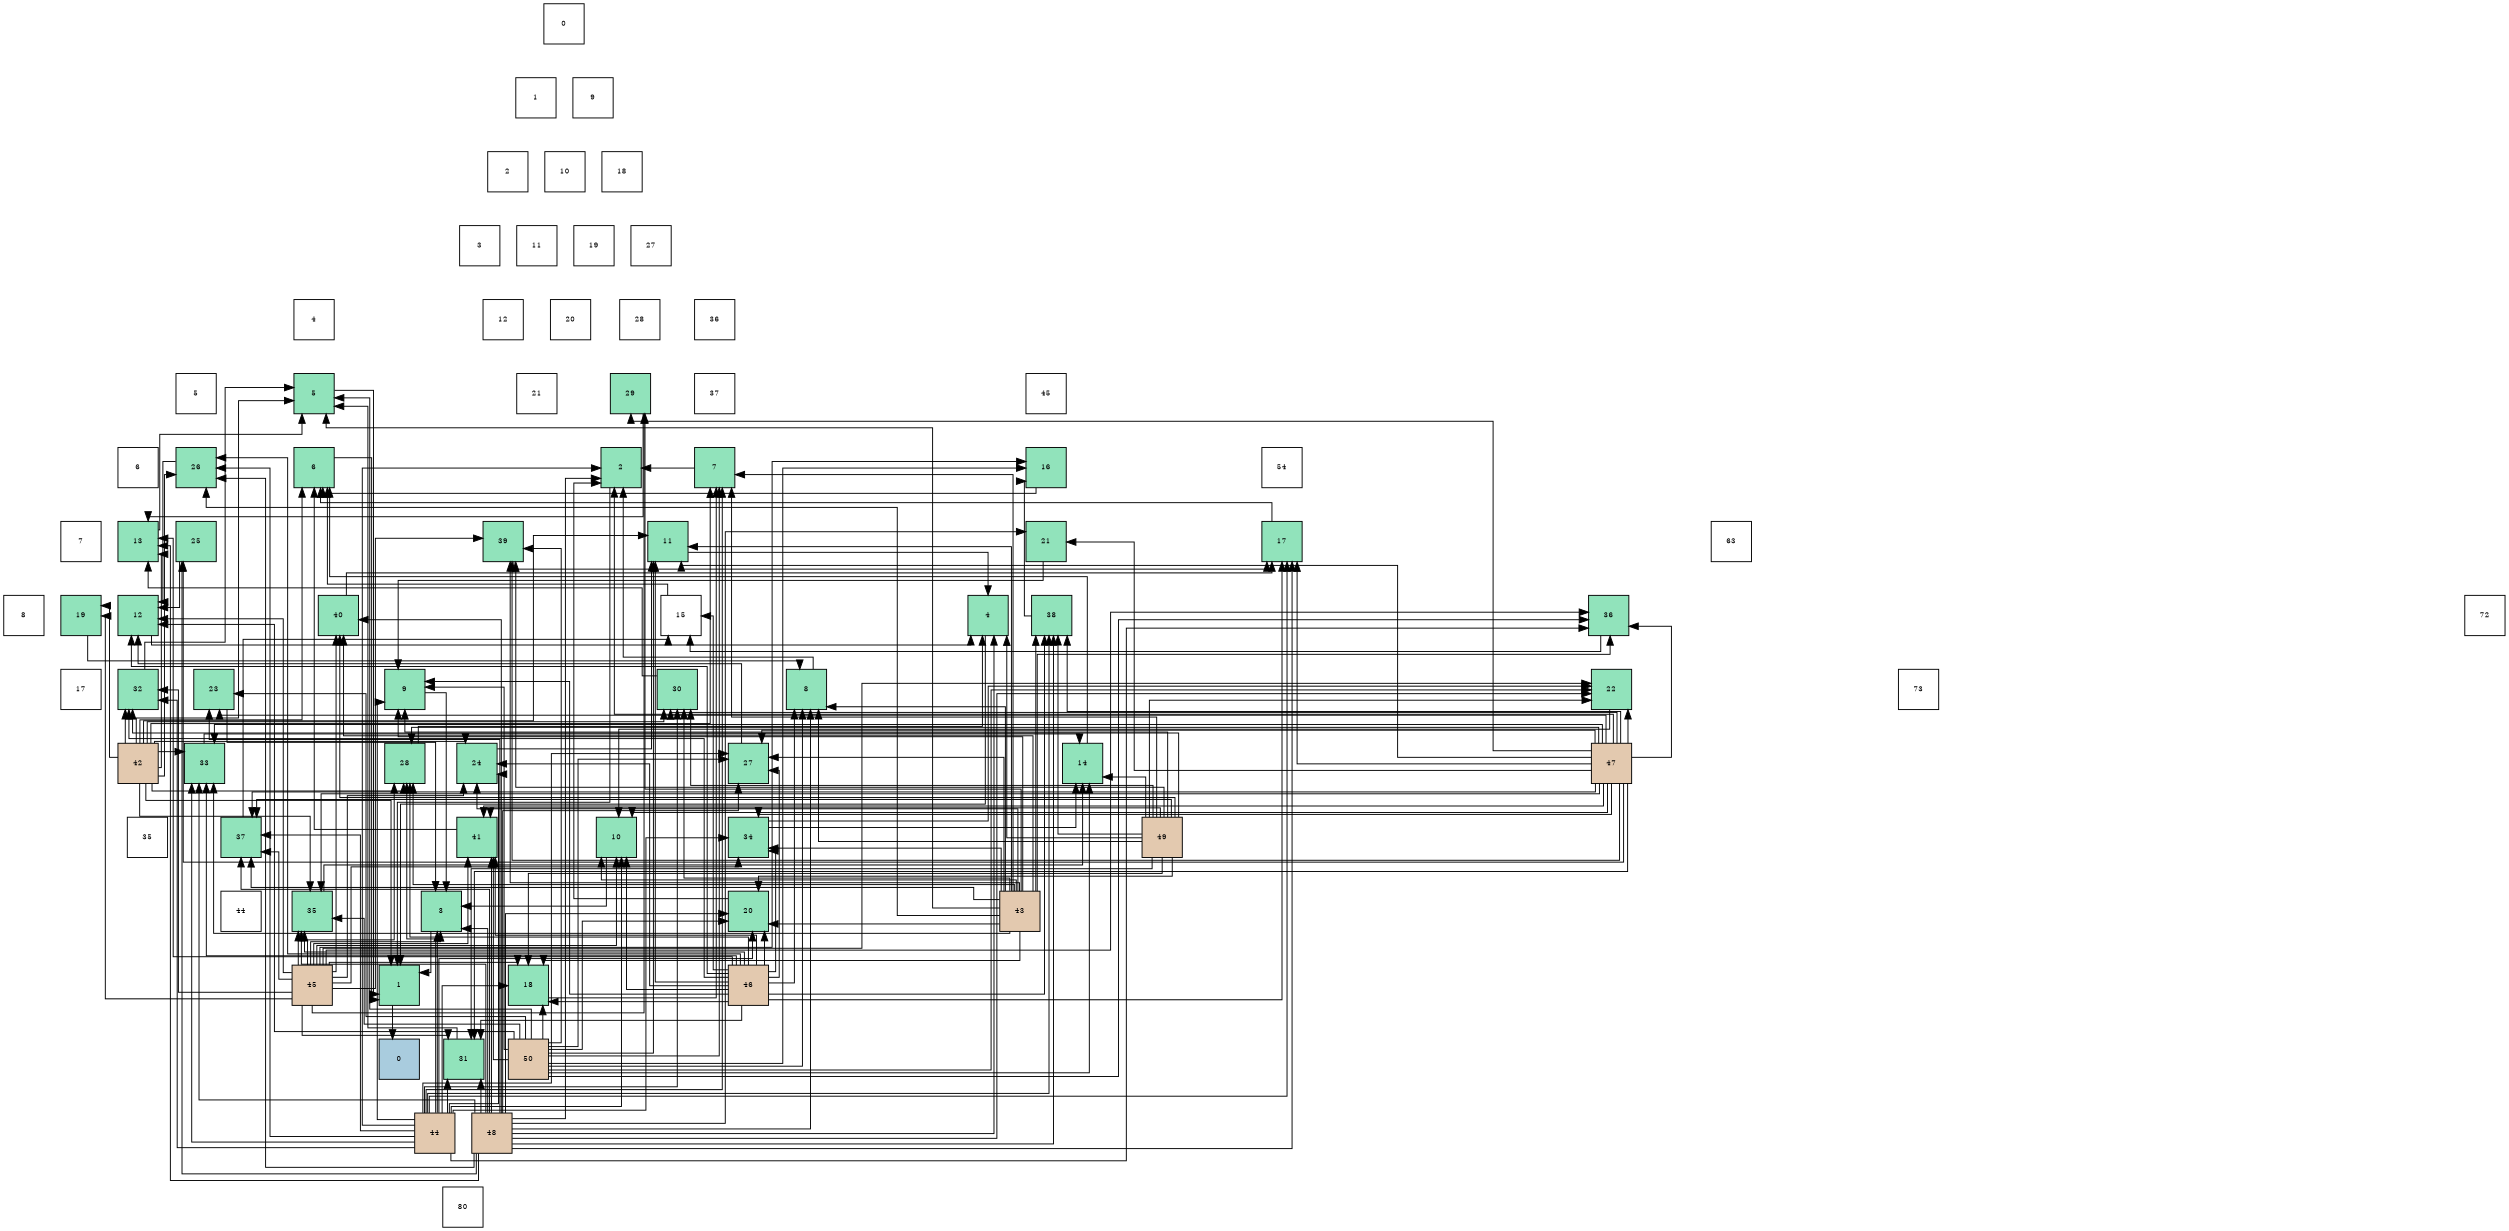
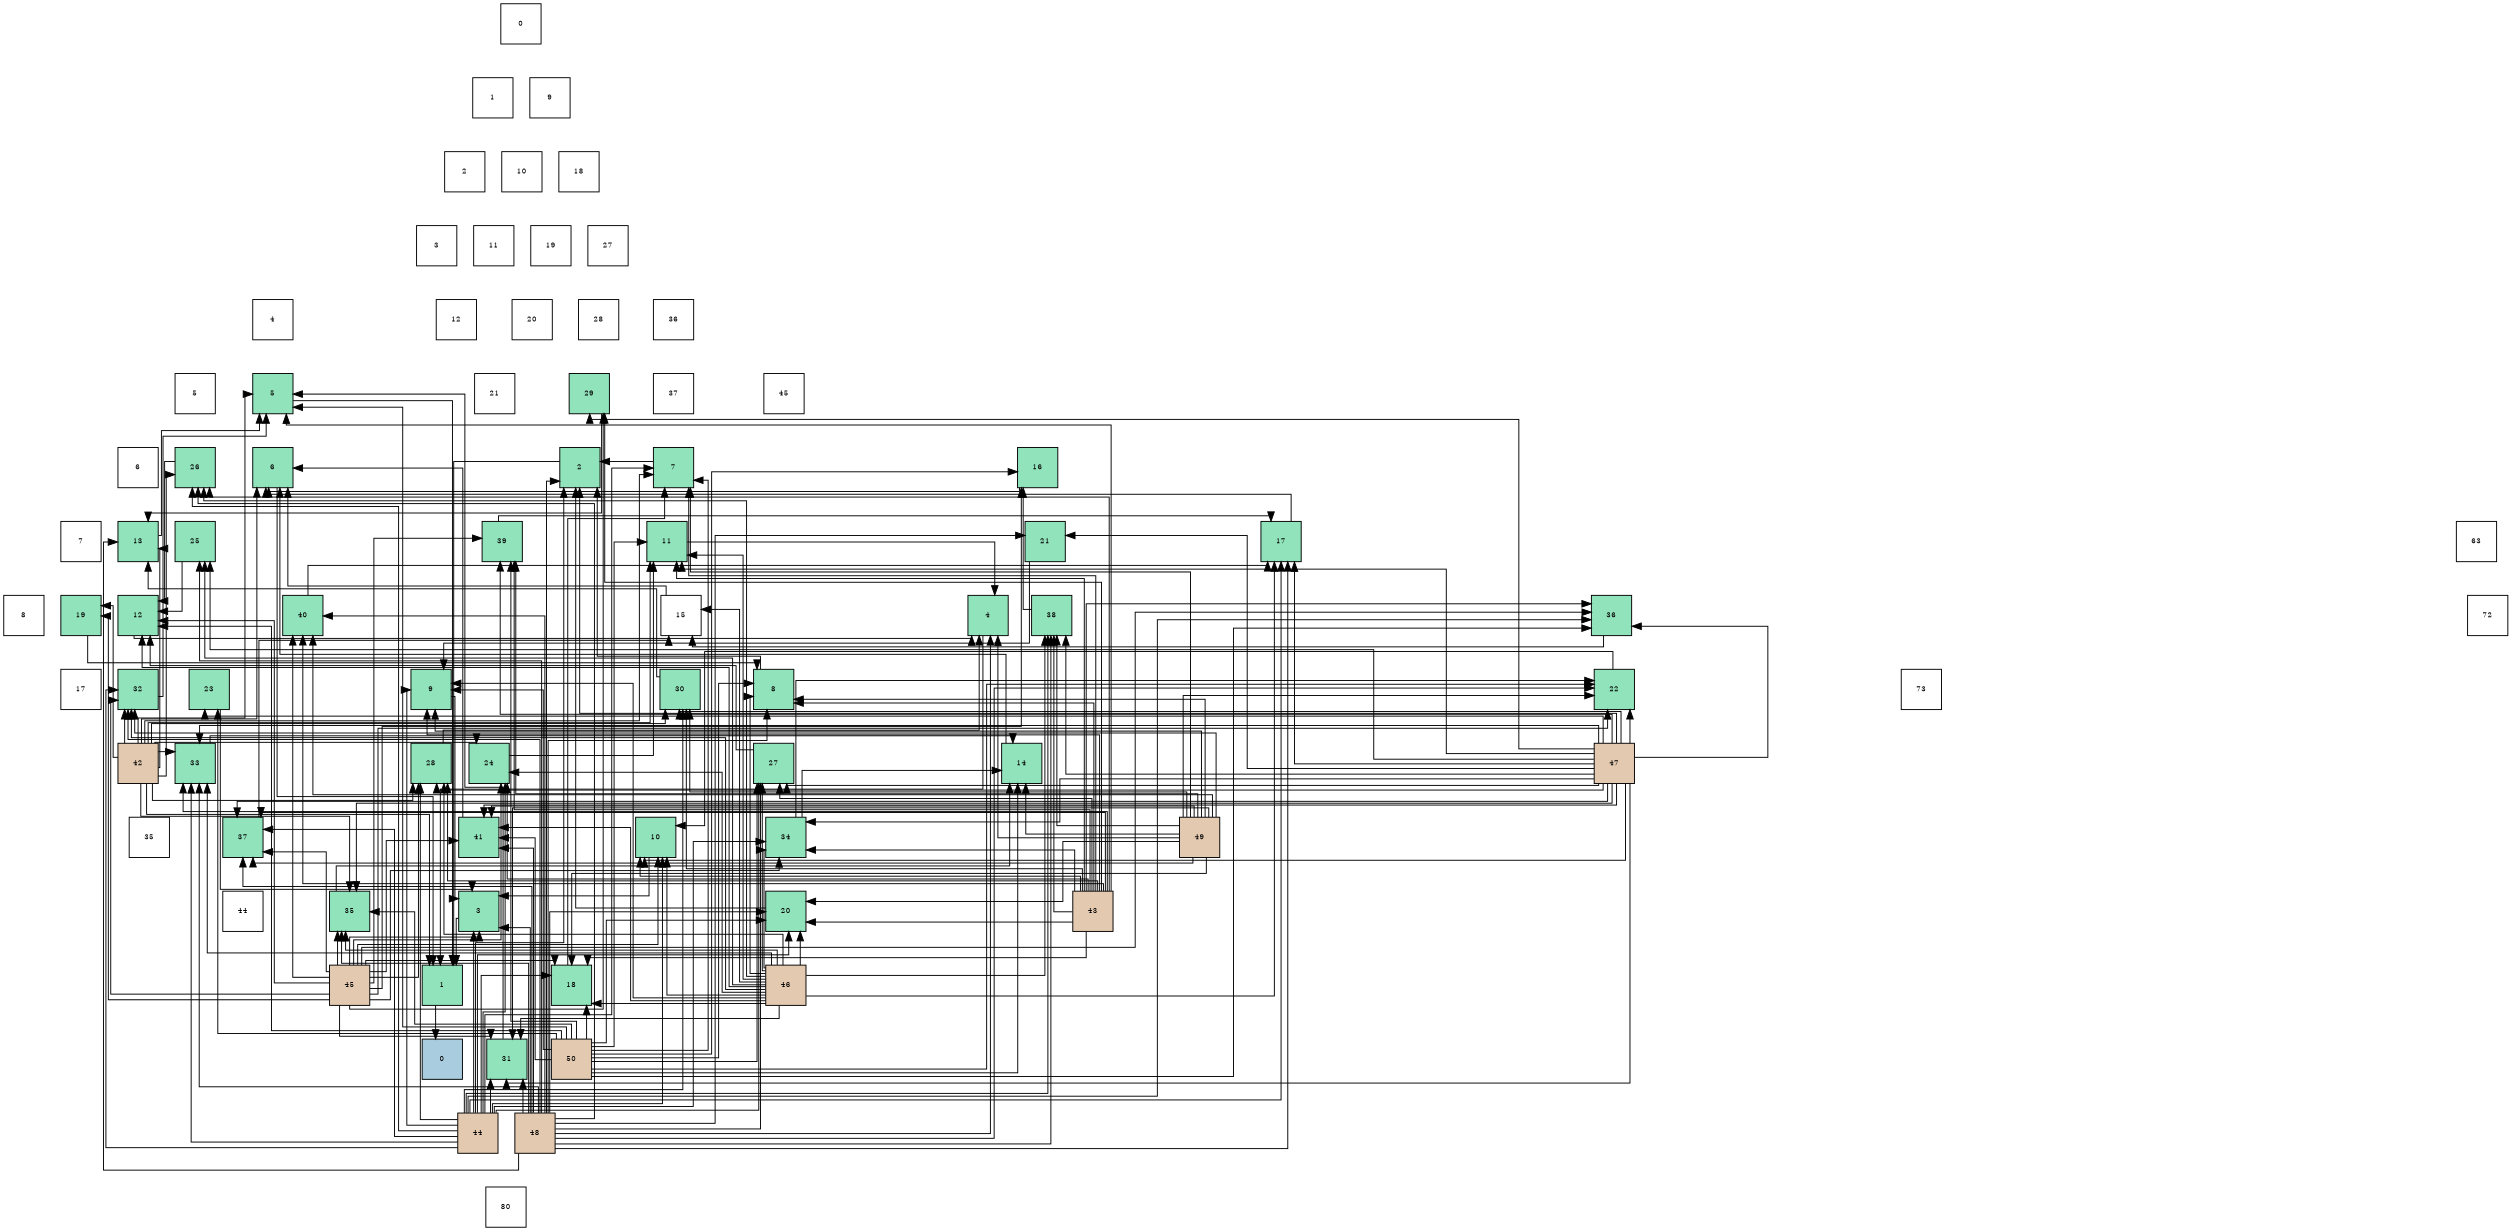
(1282, 468) -> none
(500, 771) -> (510, 740)
(245, 957) -> (605, 658)
